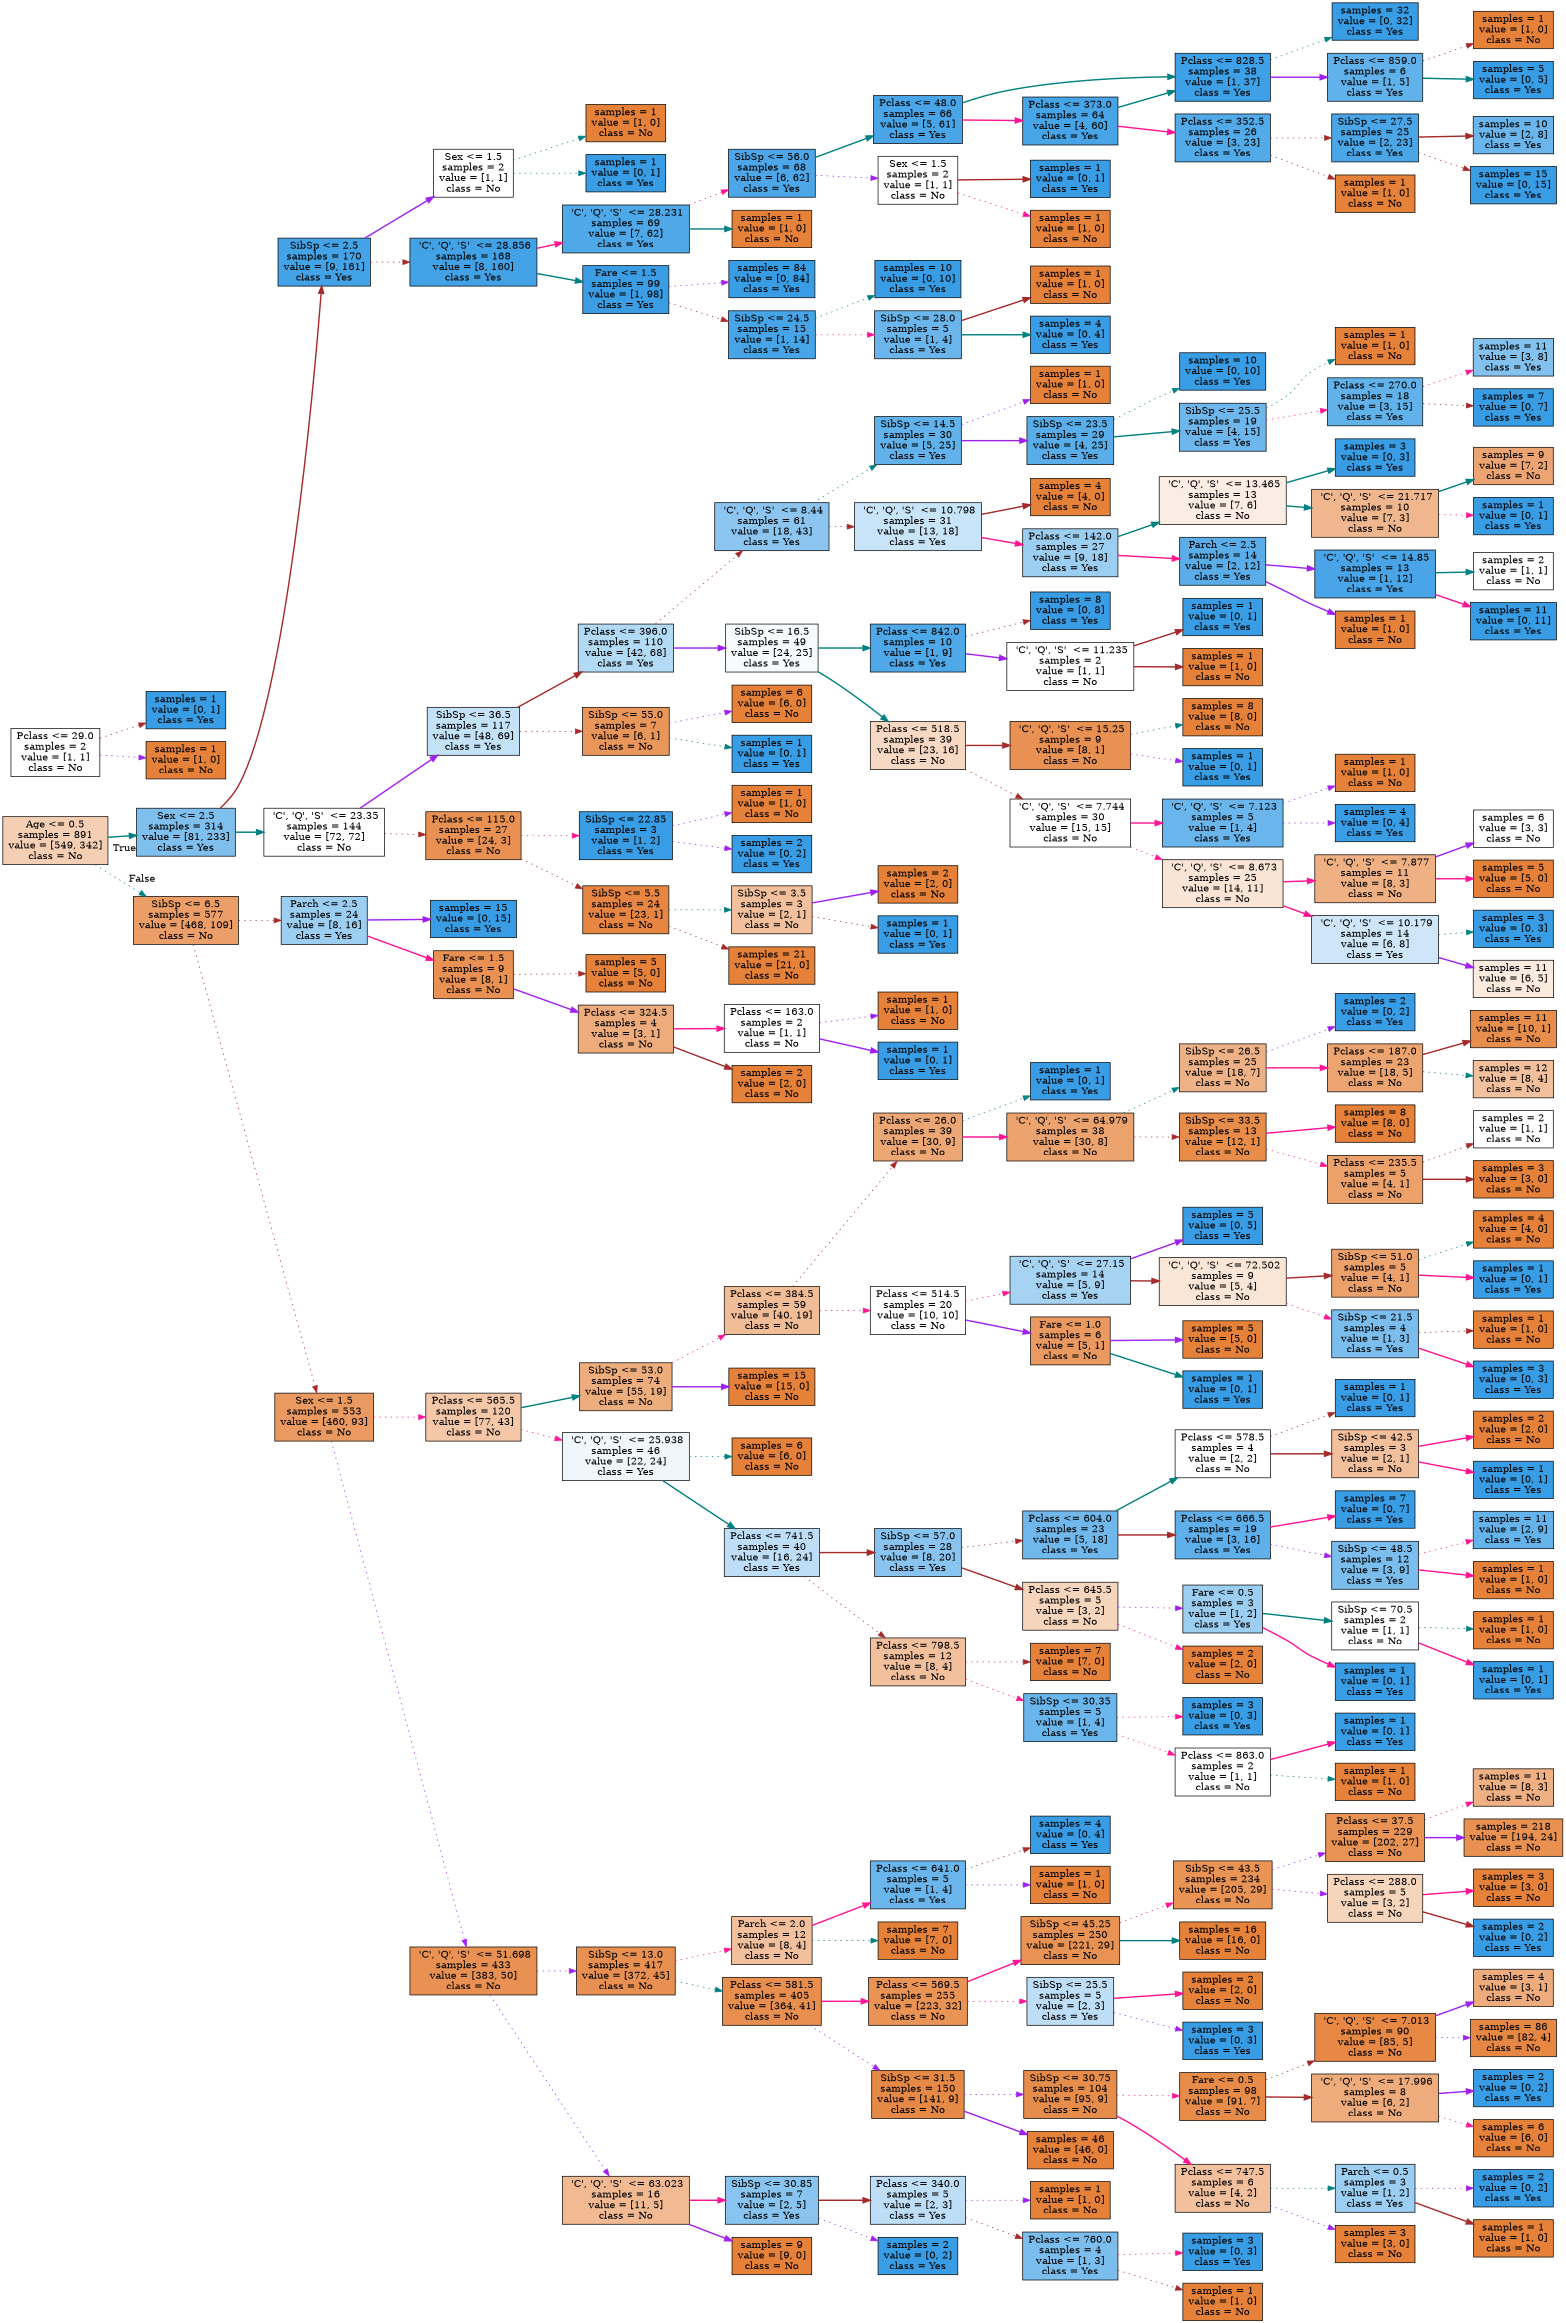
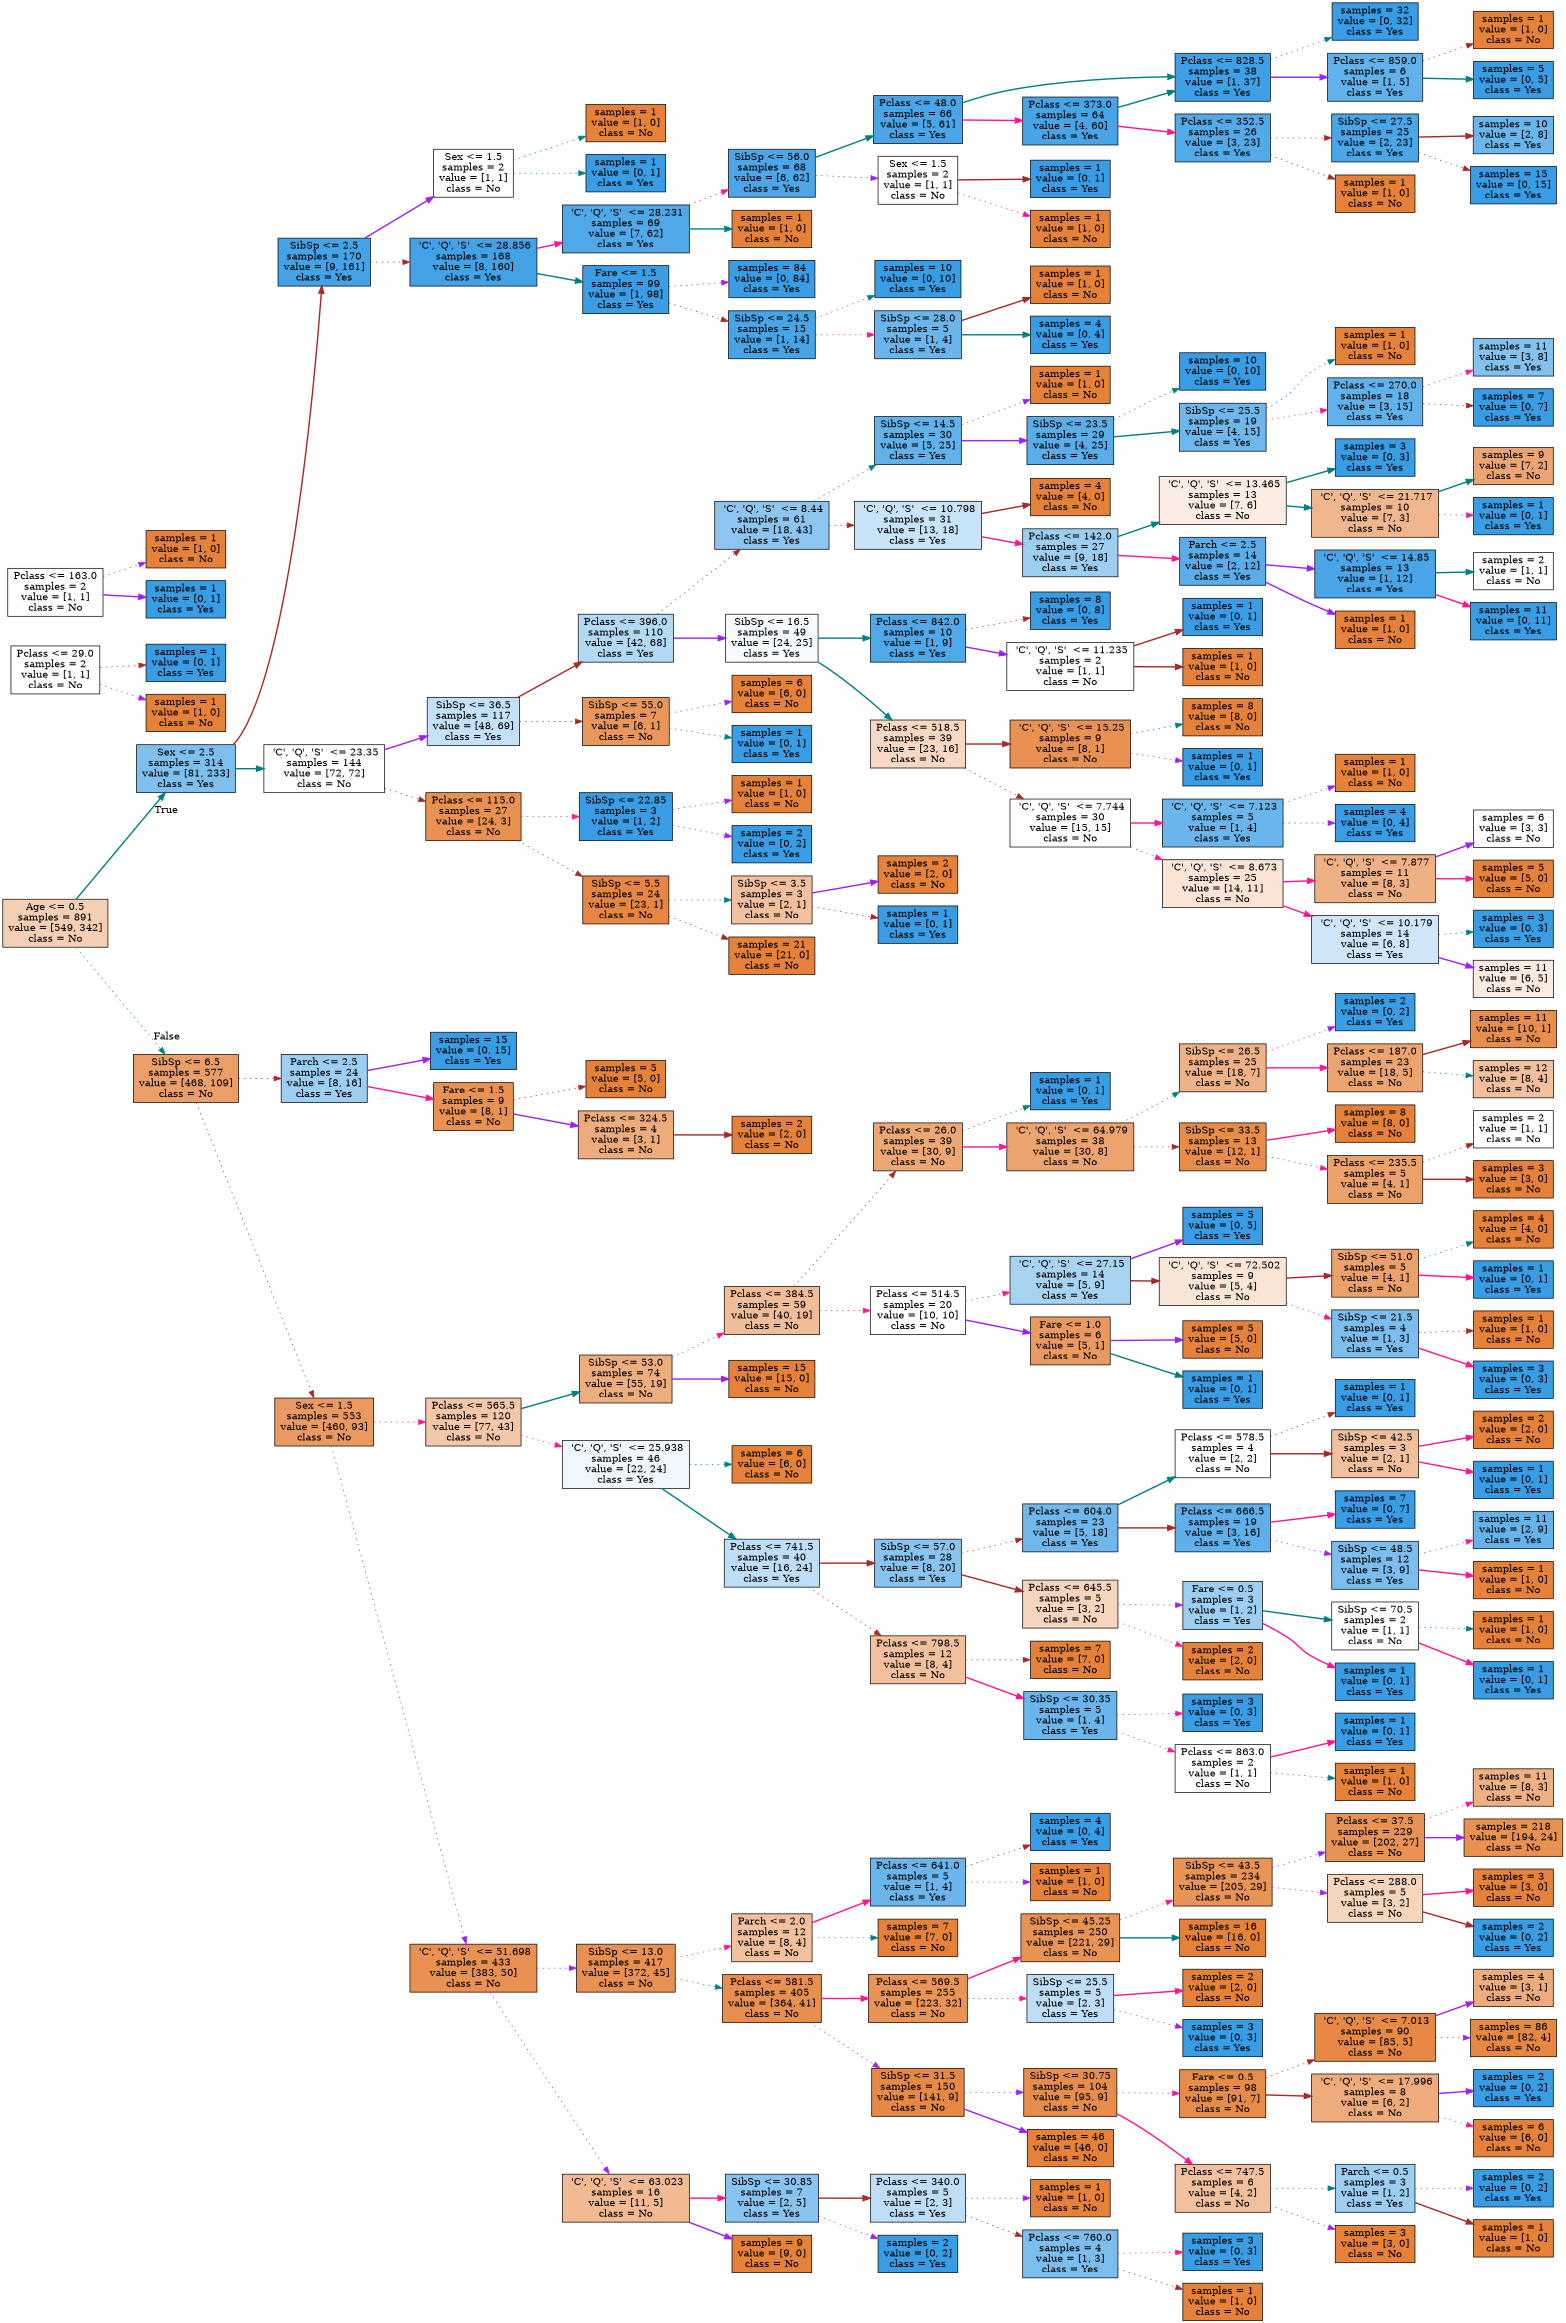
(695, 1029) -> none
(991, 1689) -> (991, 1687)
